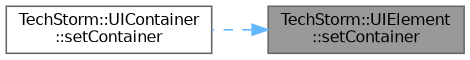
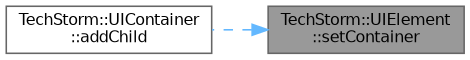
(109, 30) -> (109, 30)
